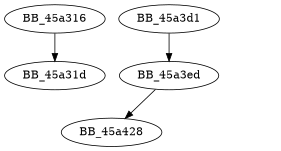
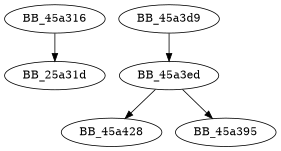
(169, 19) -> (169, 19)
(55, 76) -> (55, 76)
none -> (226, 132)
